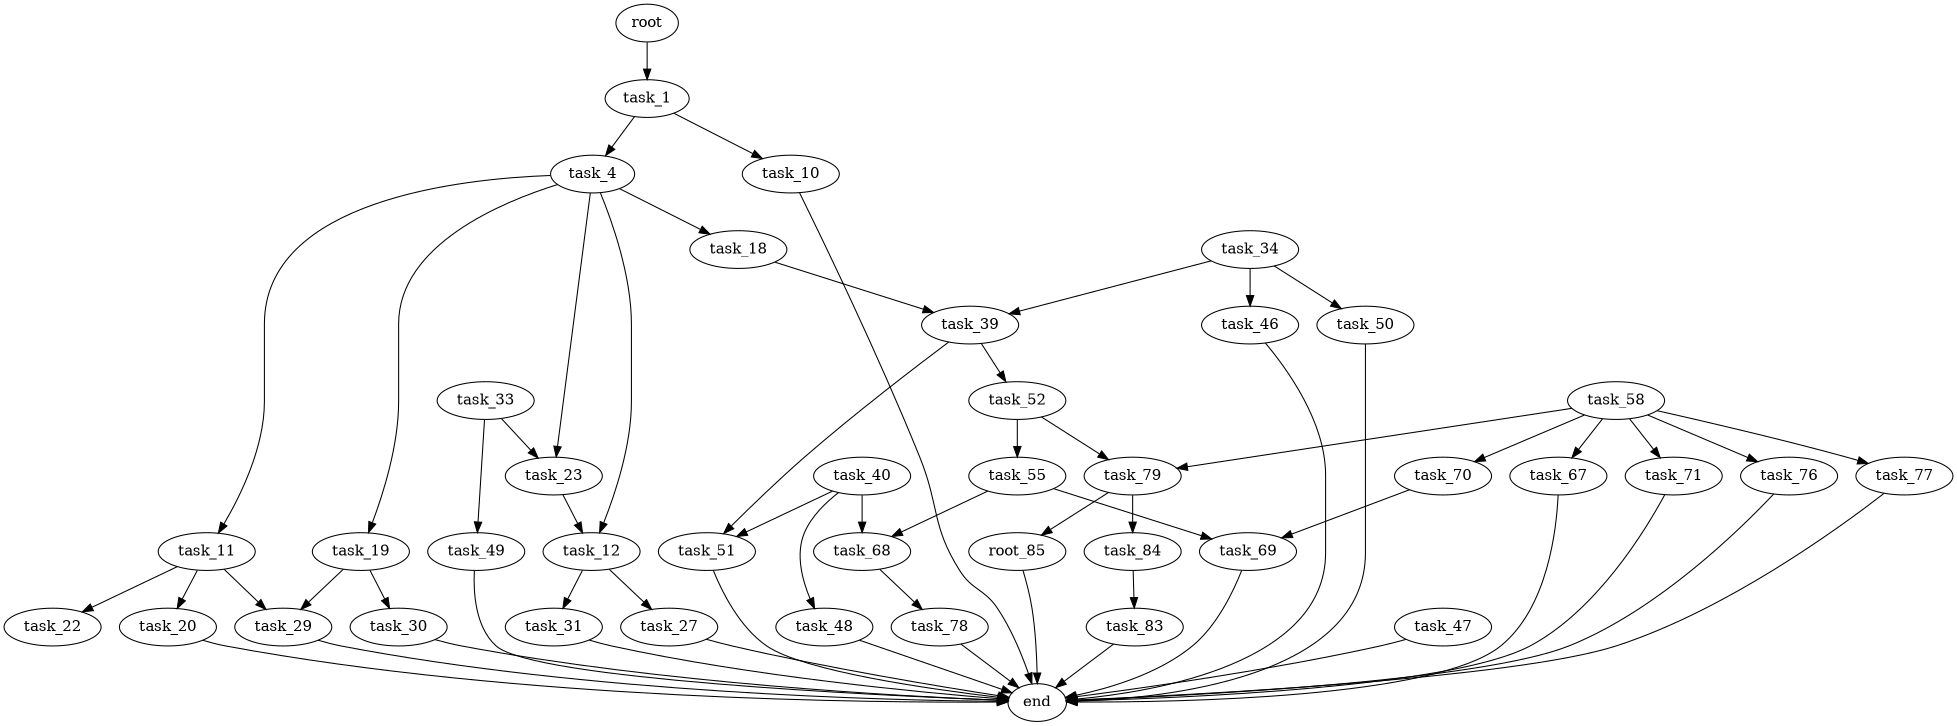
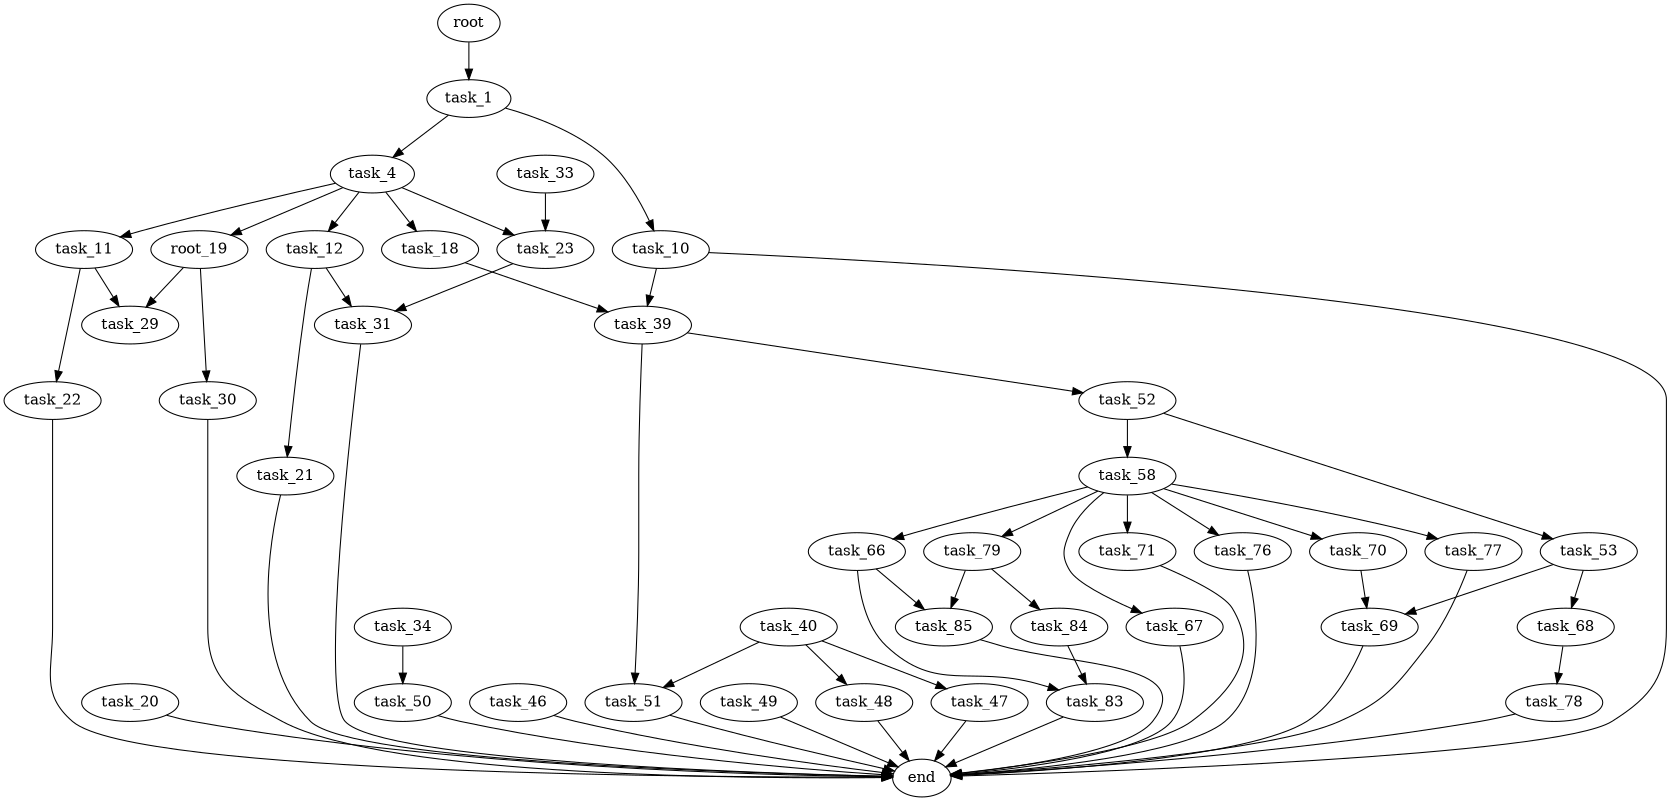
(1250, 282) -> none
(1115, 286) -> (653, 282)
(1070, 435) -> (1127, 433)
(481, 471) -> none
(1017, 476) -> (1589, 552)
(570, 509) -> (459, 285)
(862, 509) -> (879, 663)
(361, 552) -> (199, 250)
none -> (857, 552)
(1017, 552) -> (944, 627)
(190, 585) -> none
(669, 627) -> (285, 476)
(656, 686) -> (320, 763)
